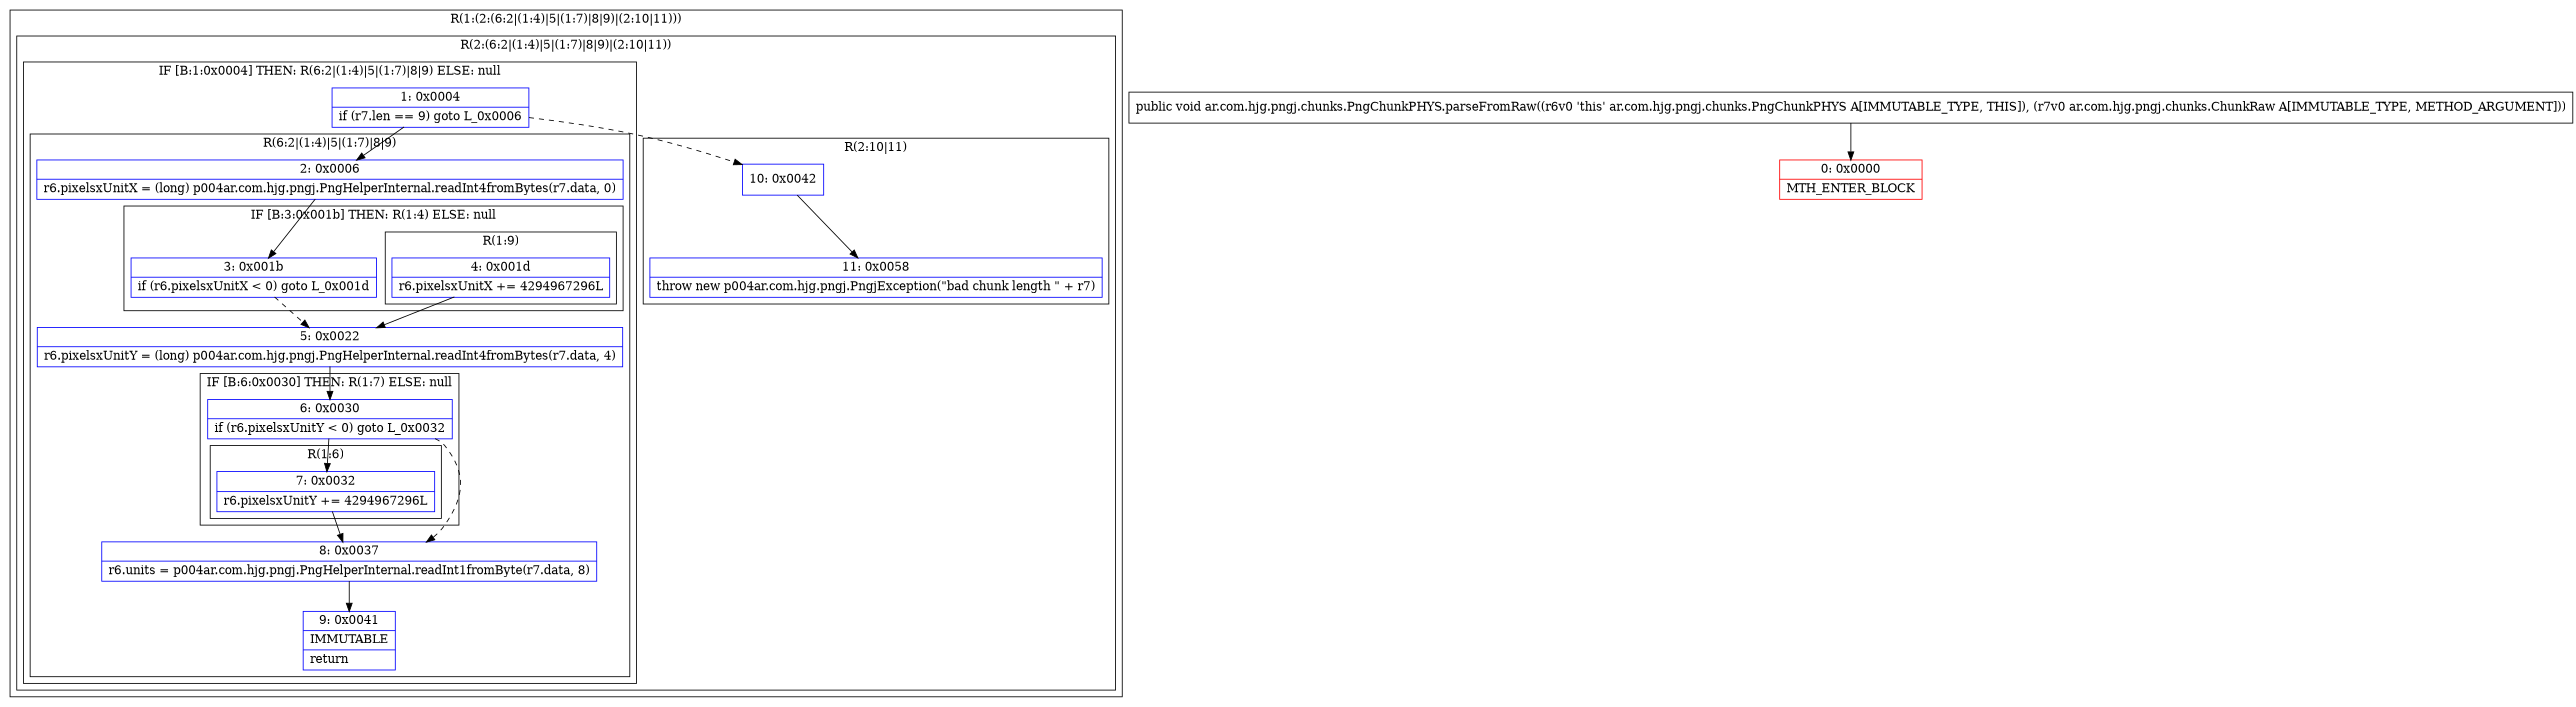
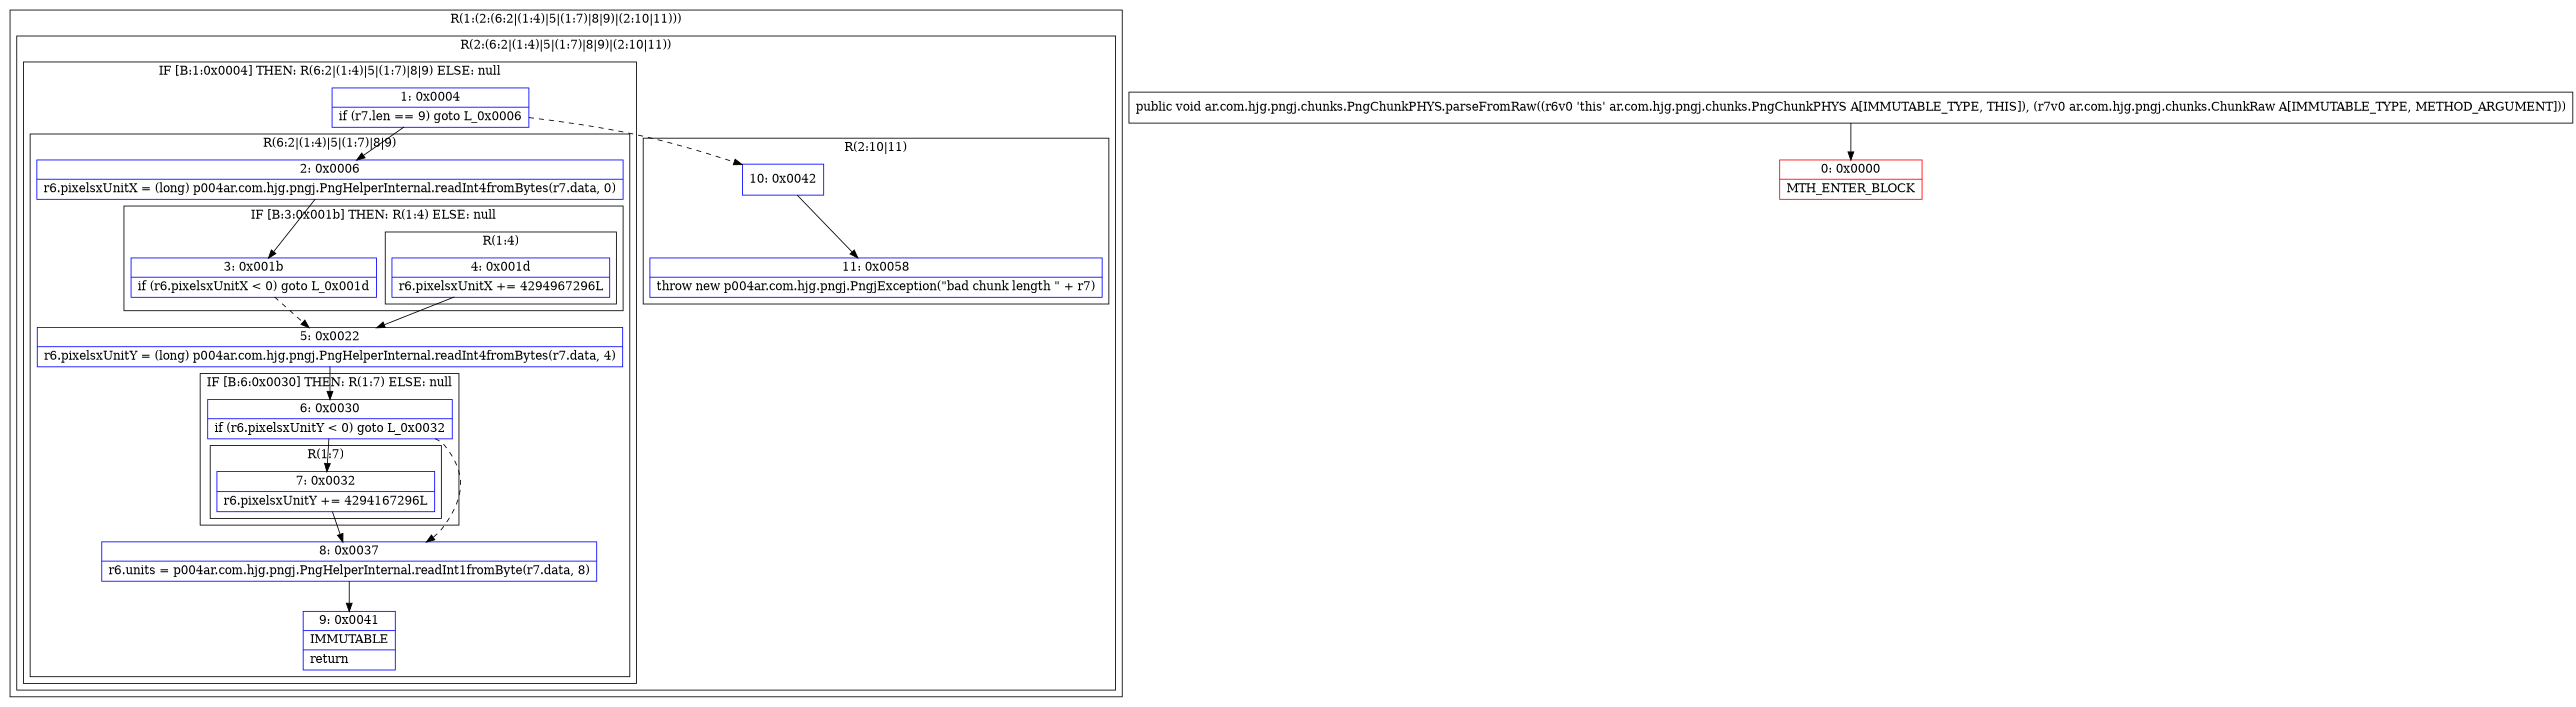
(501, 242) -> (501, 242)
(326, 455) -> (326, 455)
(326, 501) -> (326, 501)
